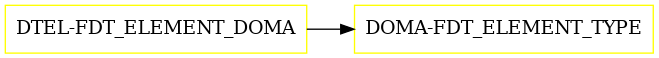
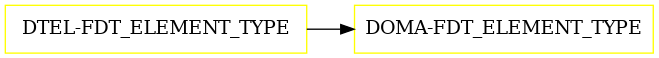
(156, 29) -> (156, 29)
